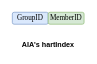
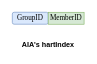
(66, 18) -> (66, 18)
